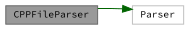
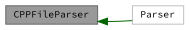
(110, 8) -> (120, 21)
